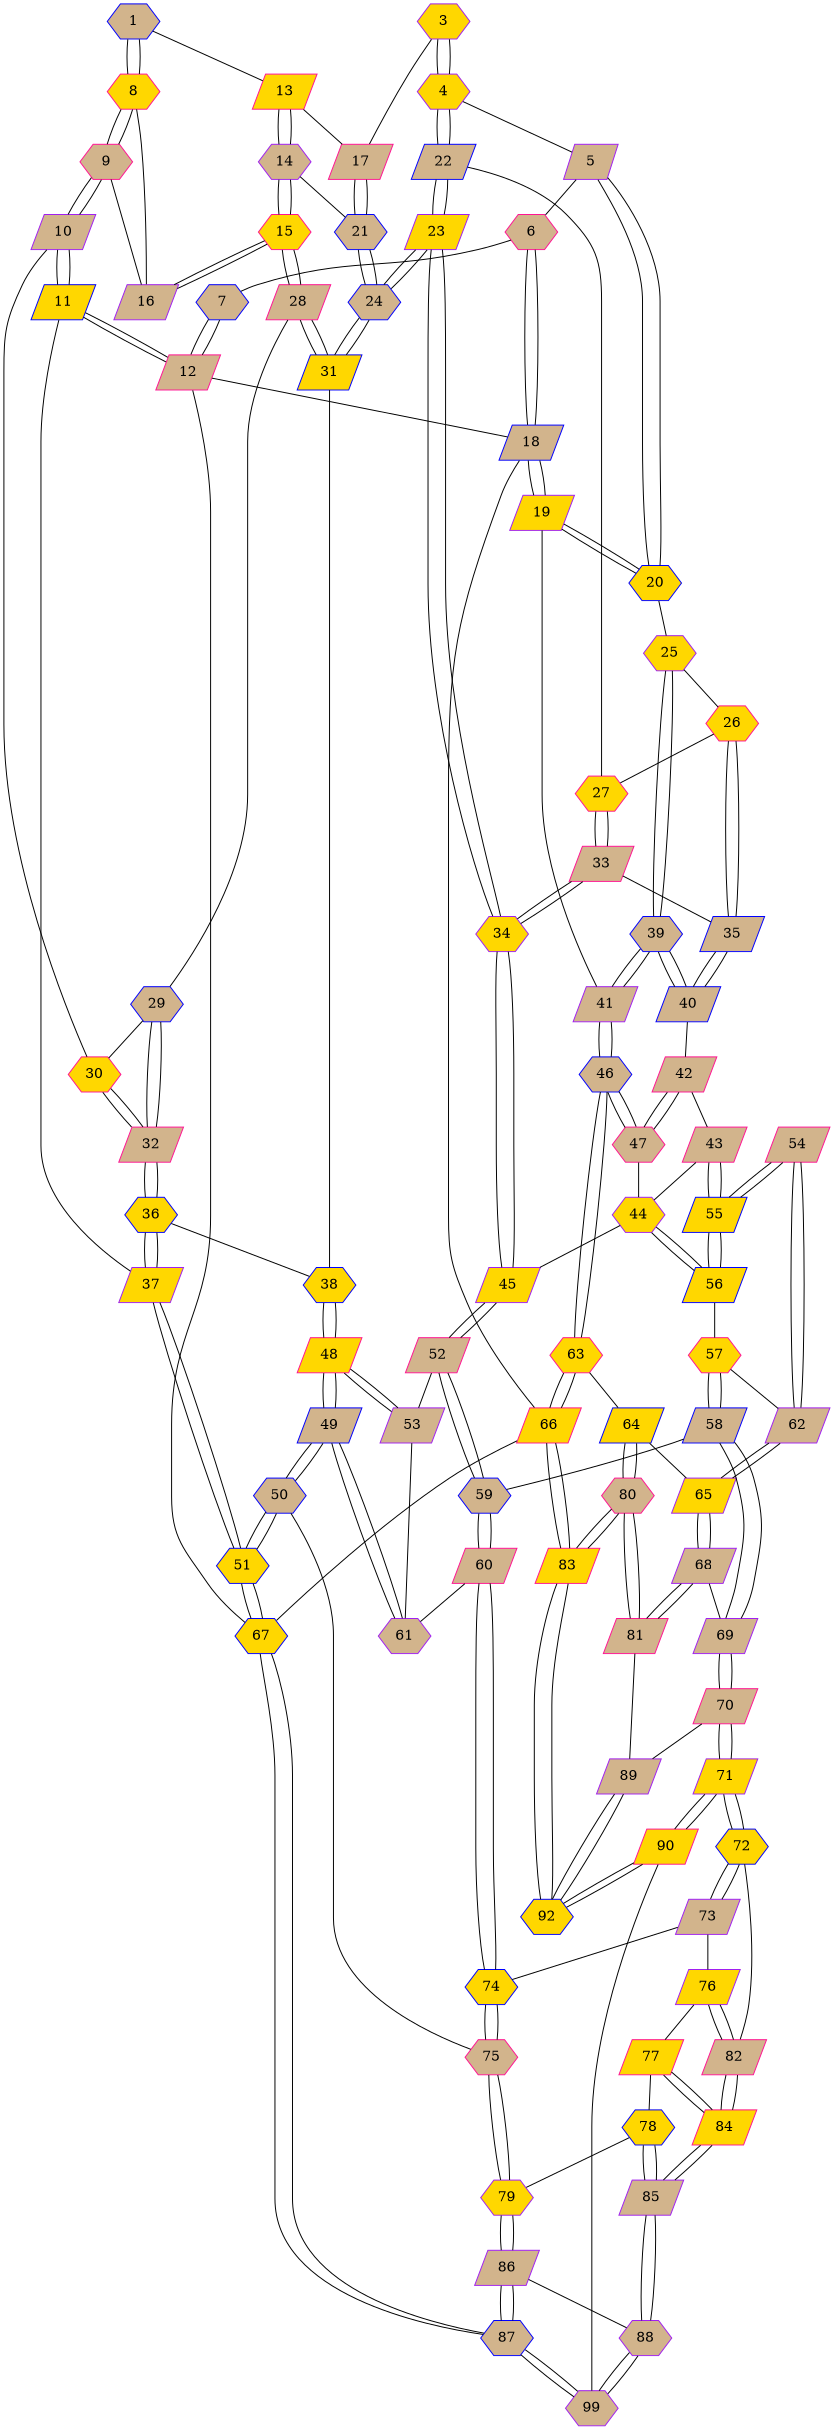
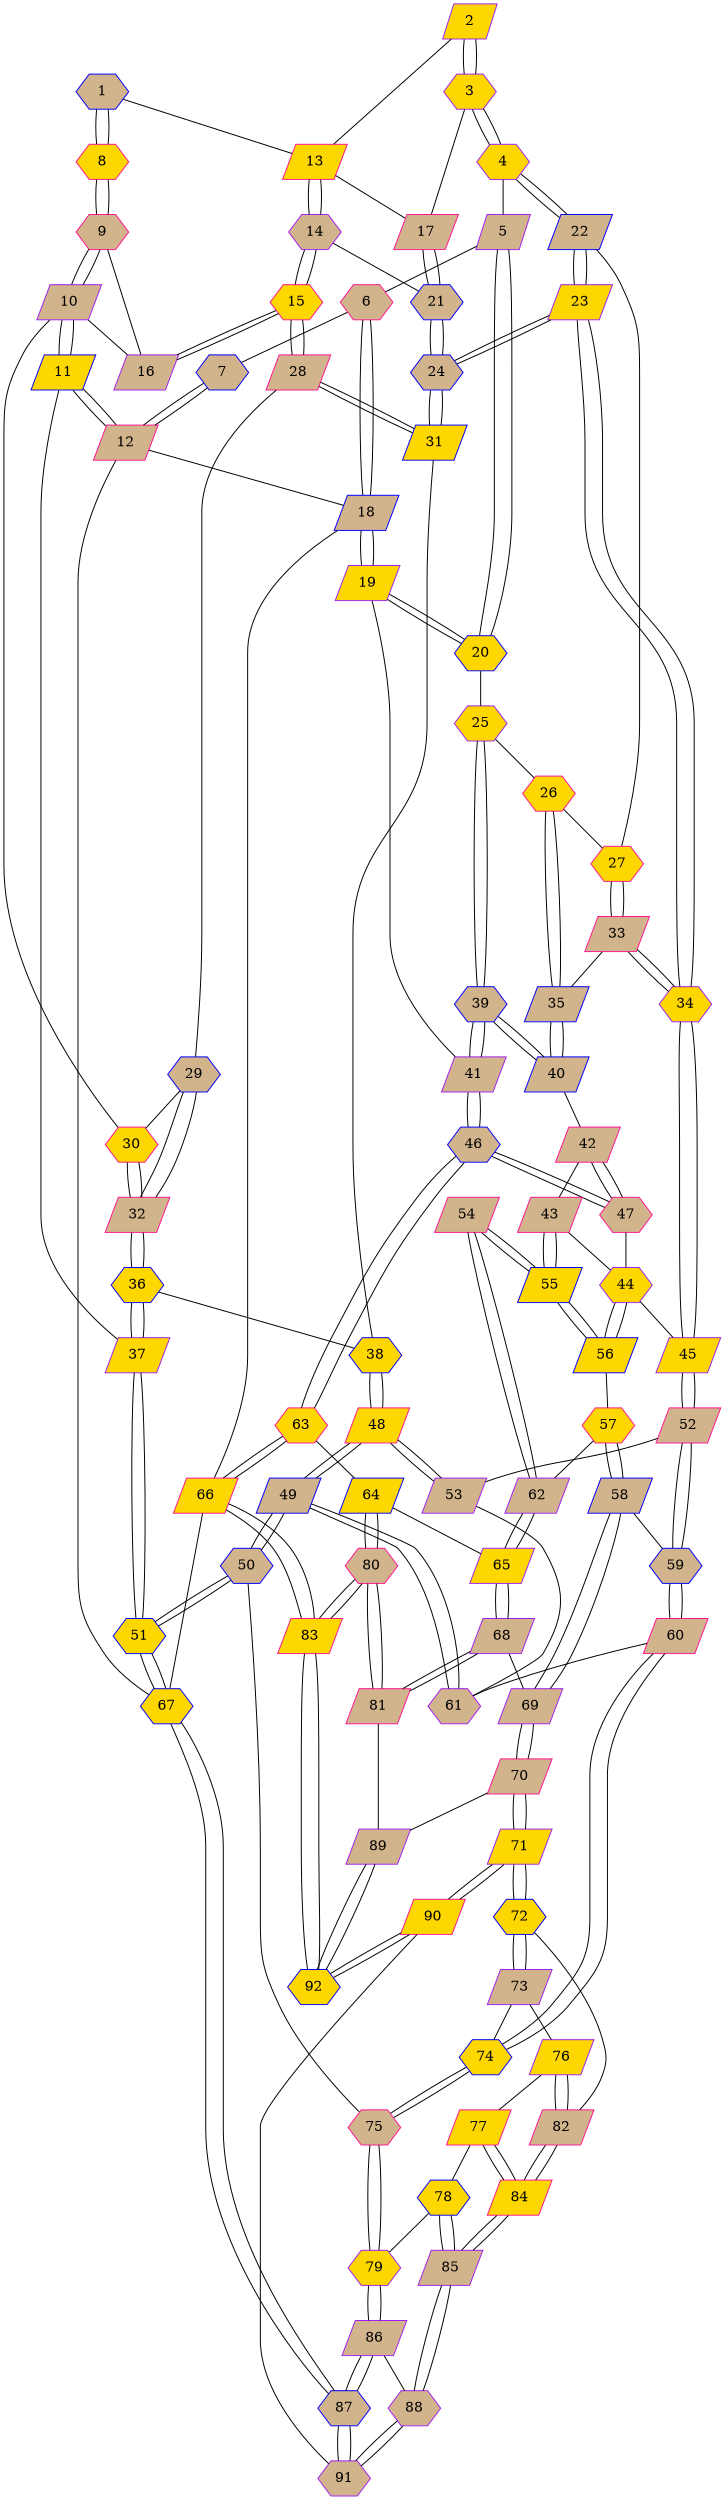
none -> (470, 21)
(145, 197) -> (108, 337)
(592, 2408) -> (344, 2478)
